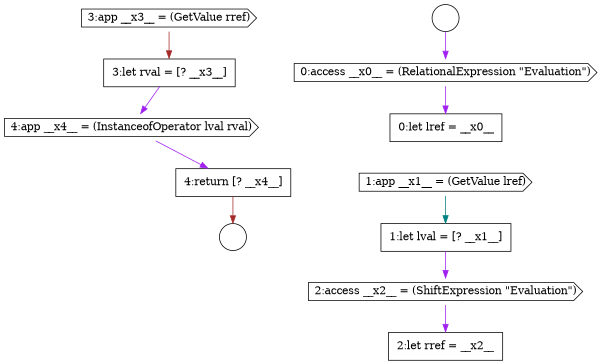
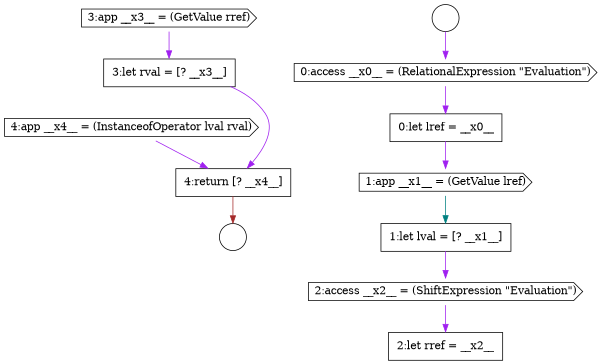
(169, 41) -> (169, 41)
(152, 97) -> (267, 118)
none -> (446, 151)
